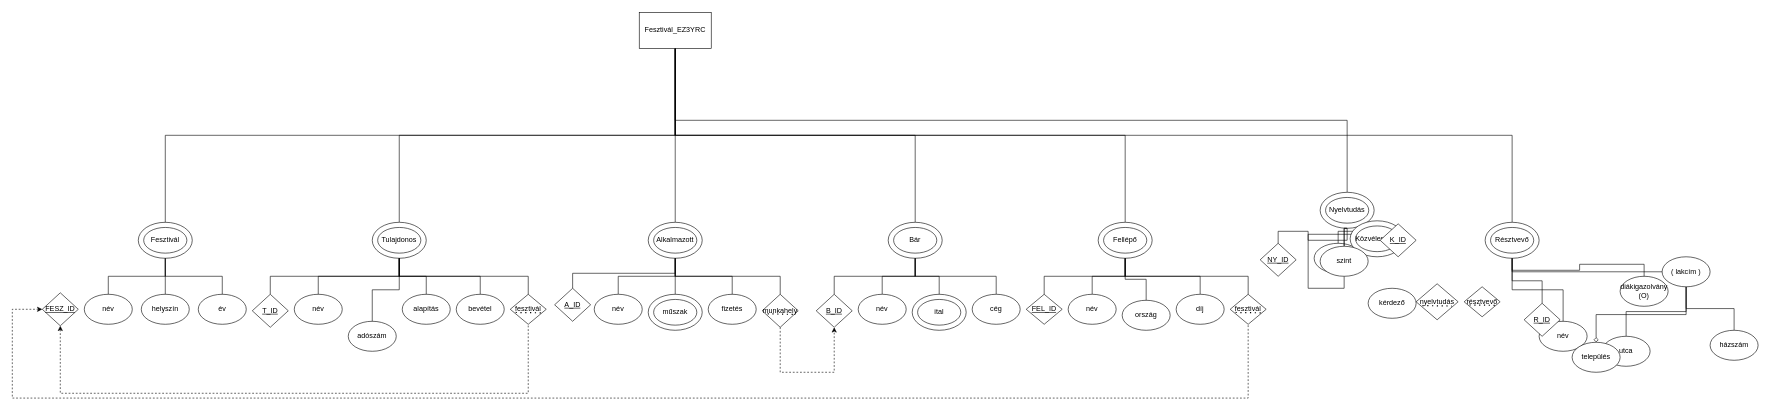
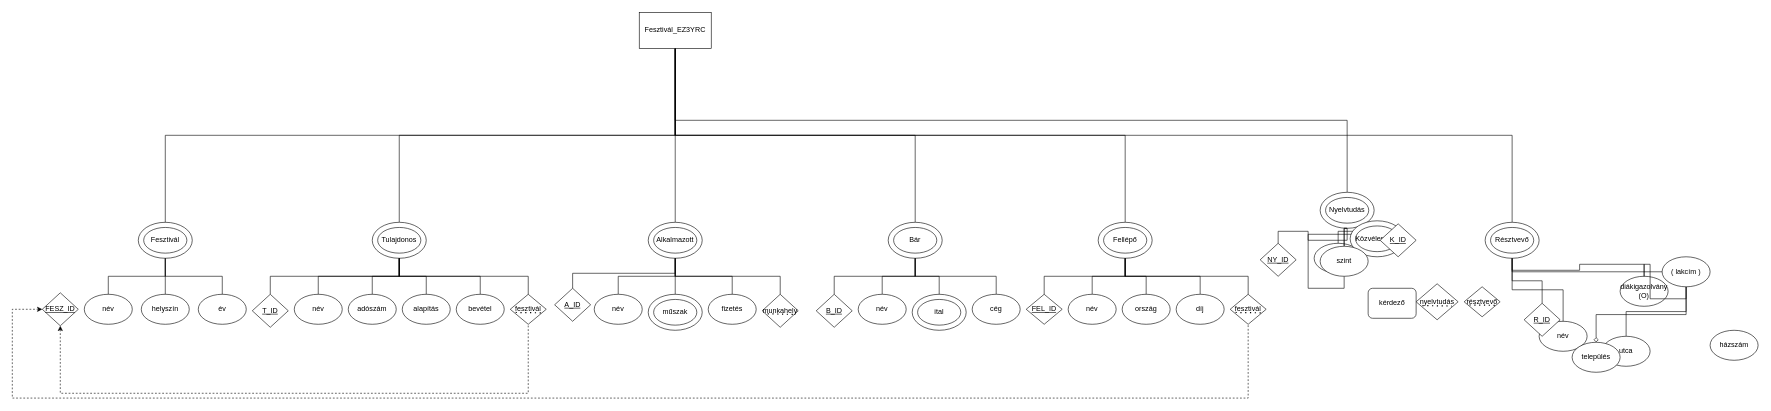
(1392, 303) -> (1392, 303)
(1721, 309) -> (1650, 297)
(1146, 315) -> (1146, 309)
(834, 332) -> none
(372, 336) -> (372, 309)
